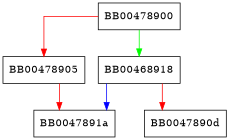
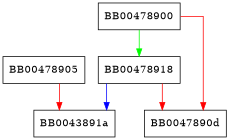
(55, 16) -> (203, 48)
(139, 70) -> (139, 70)
(74, 124) -> (74, 124)
